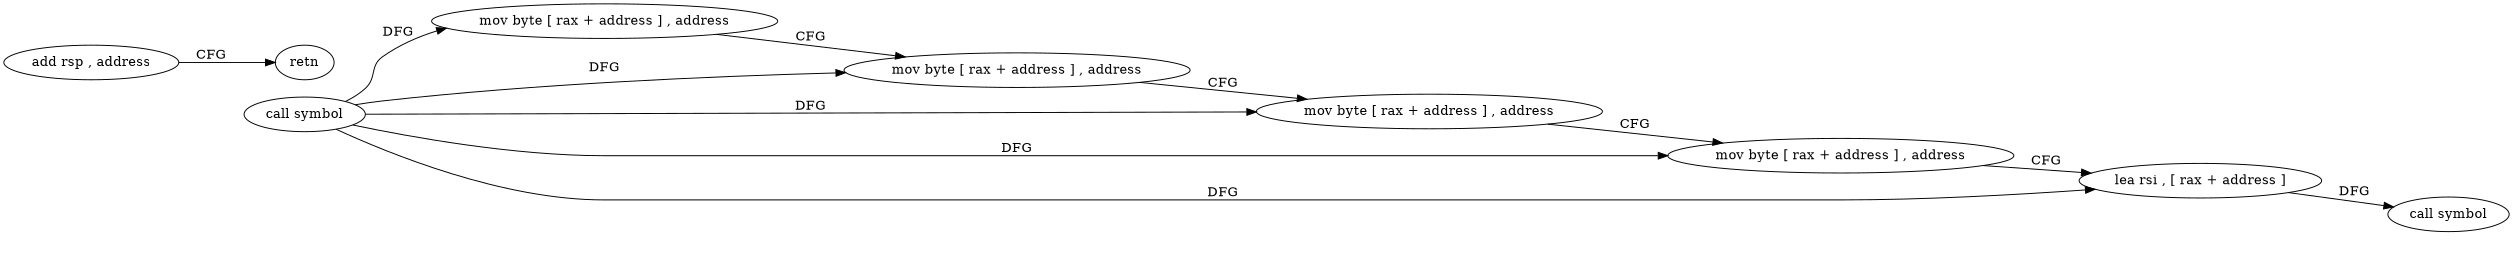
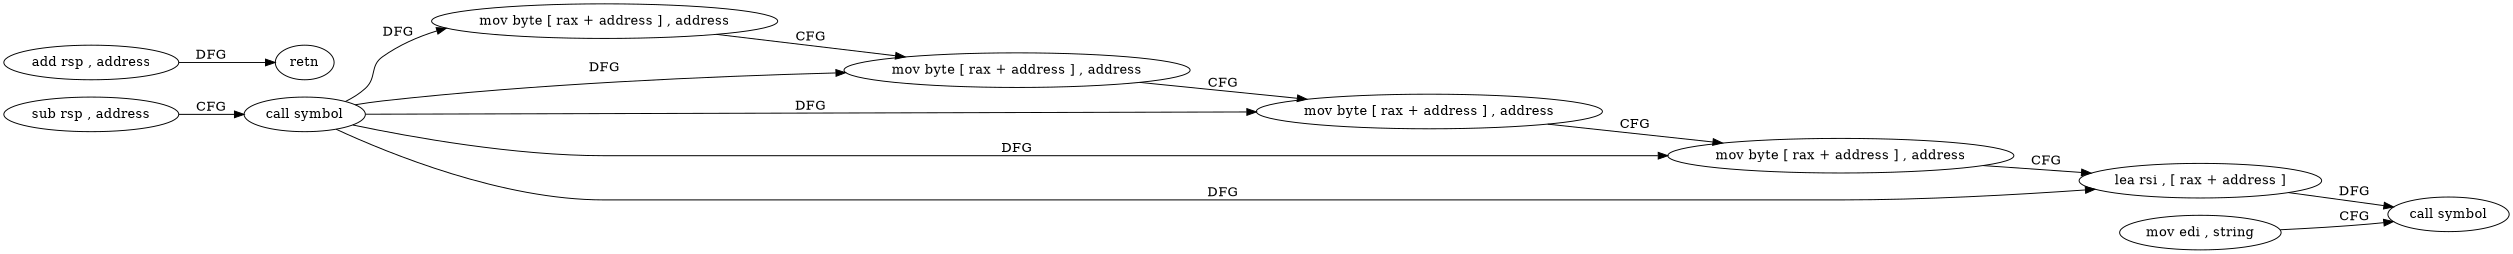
(211, 55) -> (211, 55)
none -> (91, 114)
none -> (2200, 233)
